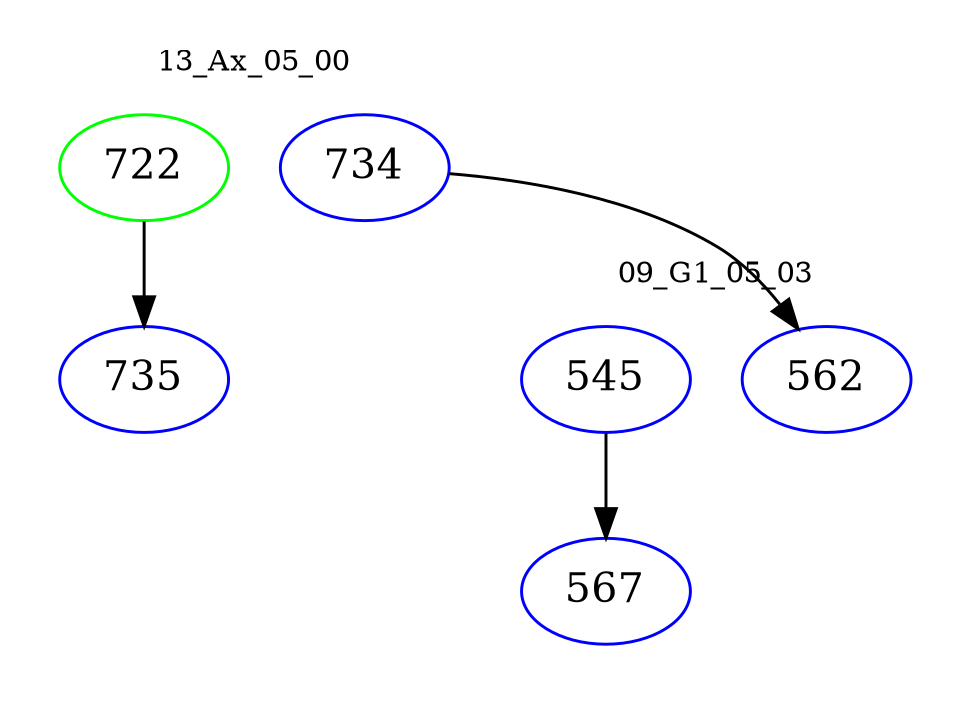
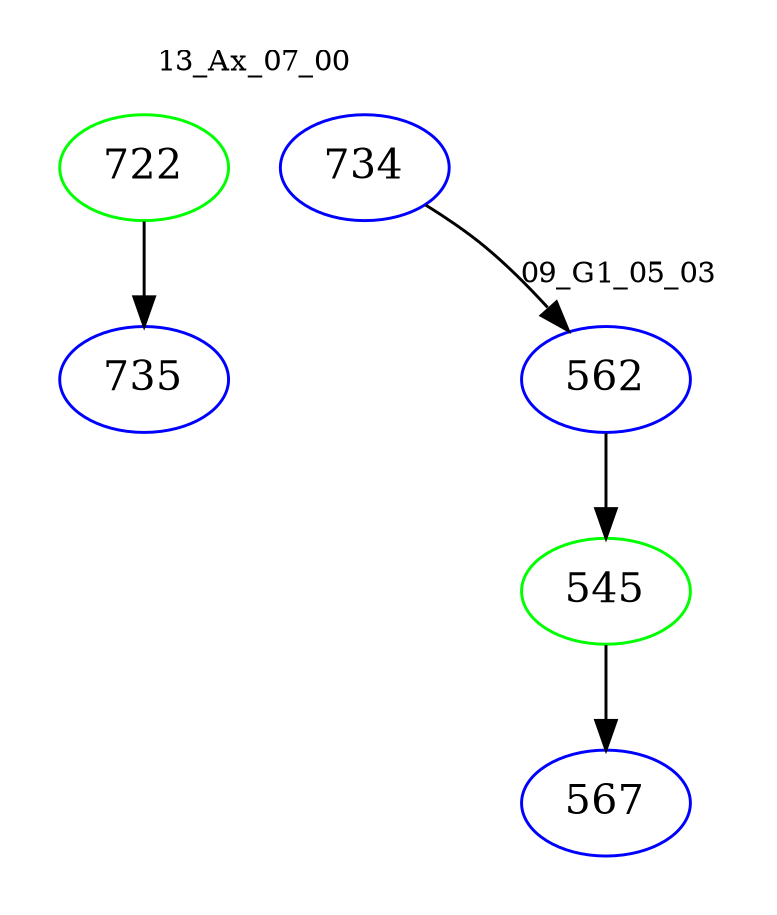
(254, 63) -> (254, 63)
(606, 379) -> (606, 591)
none -> (606, 471)
